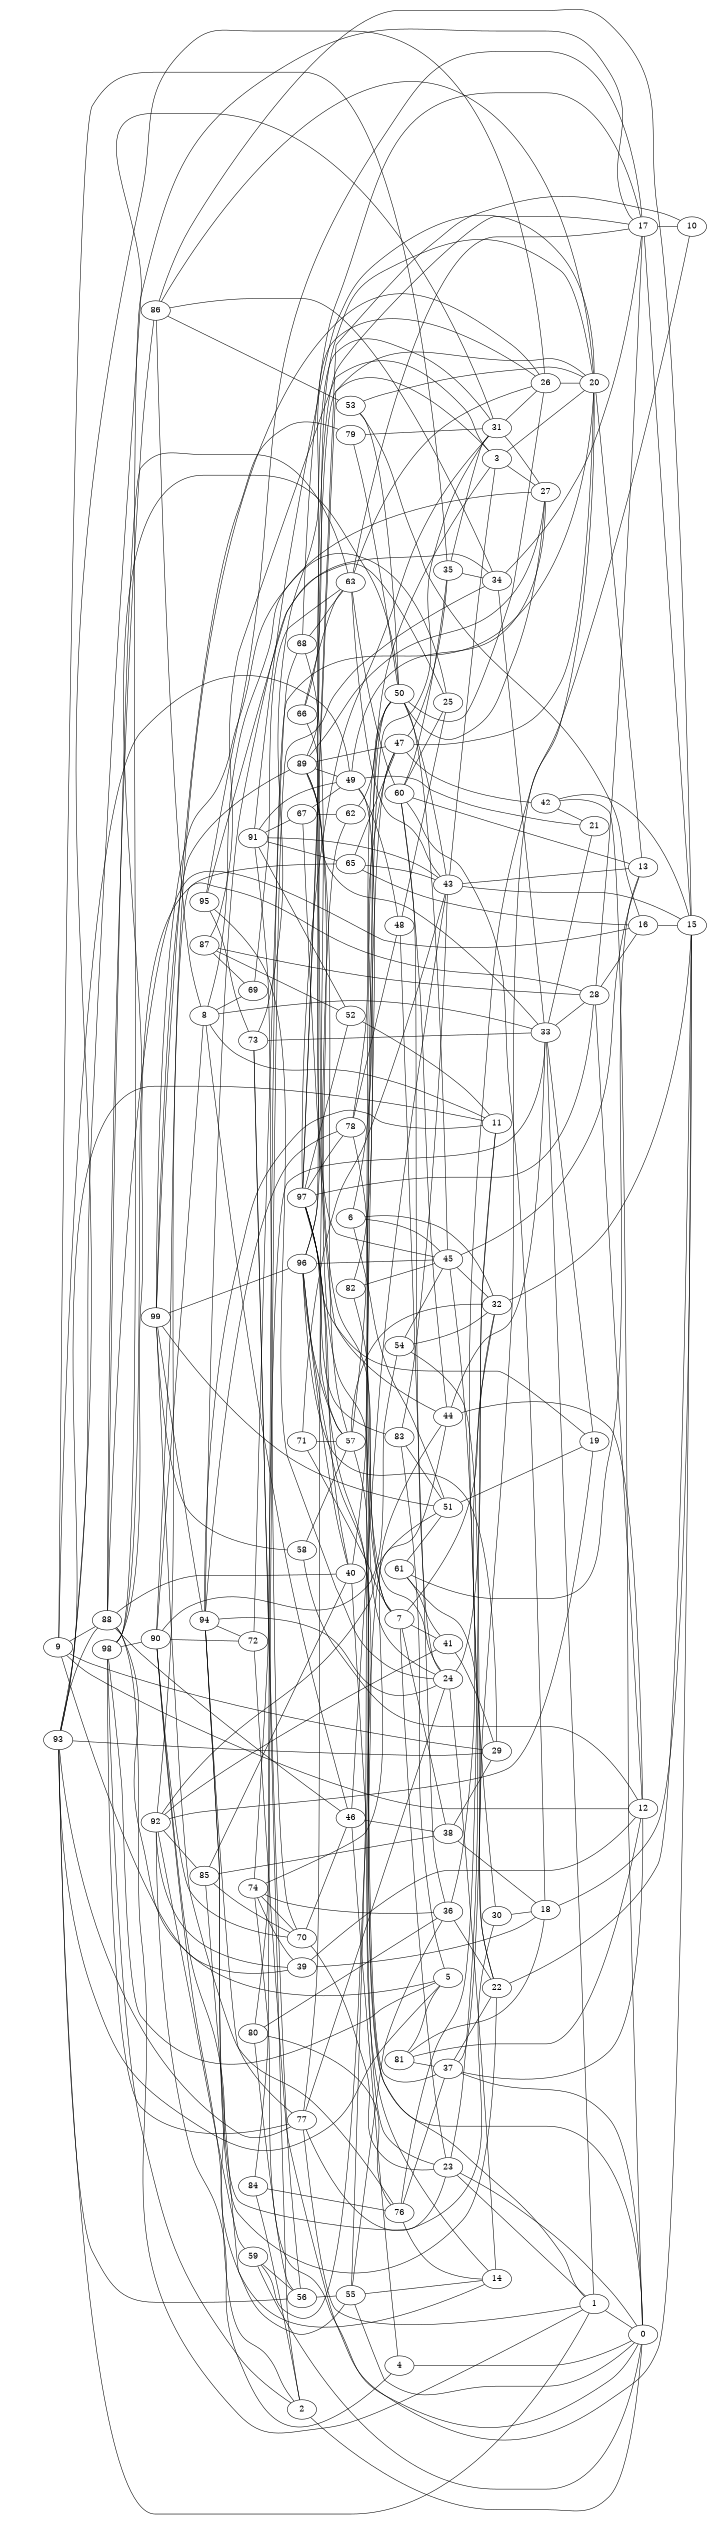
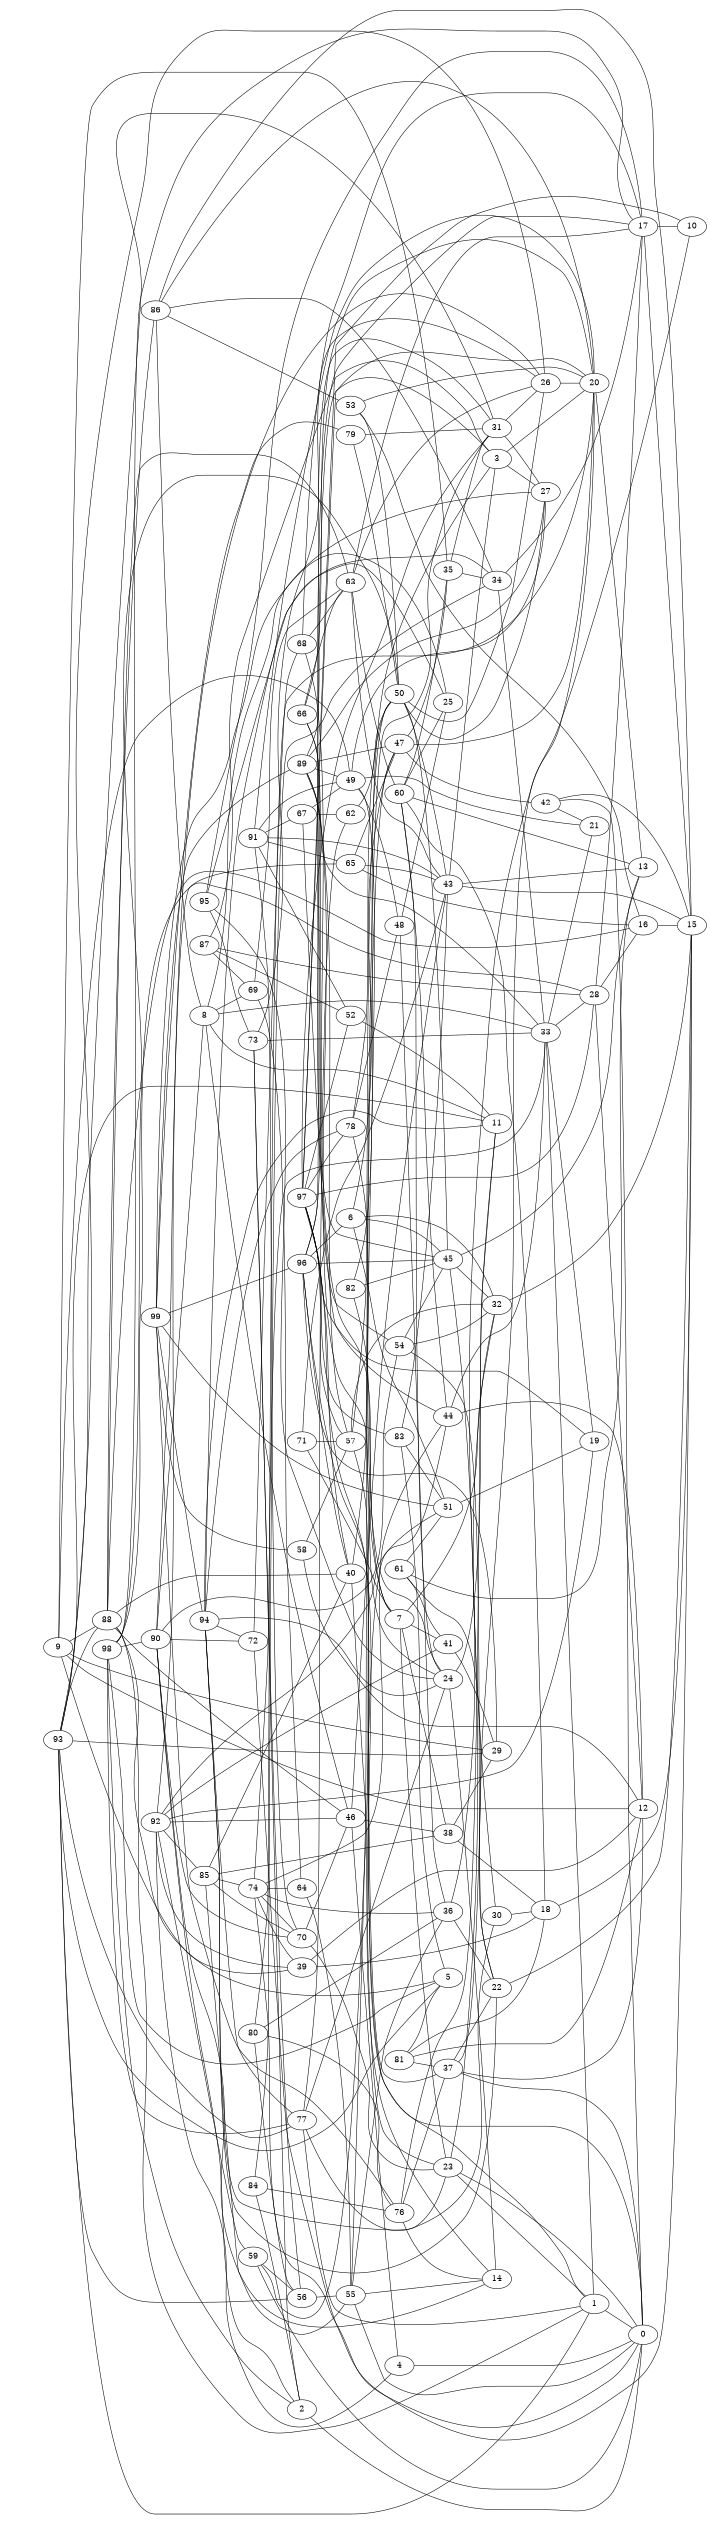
none -> (320, 1045)
(314, 1356) -> (326, 1241)
none -> (253, 1820)
none -> (229, 1882)
none -> (302, 1888)
